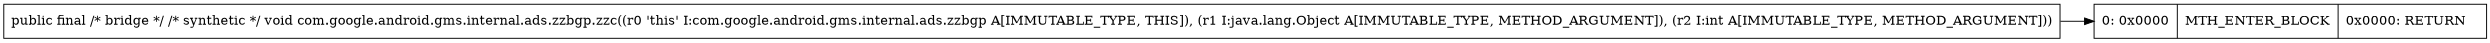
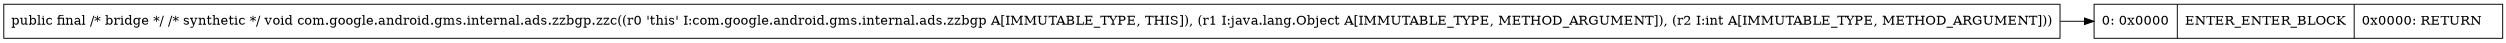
(2258, 21) -> (2266, 21)
